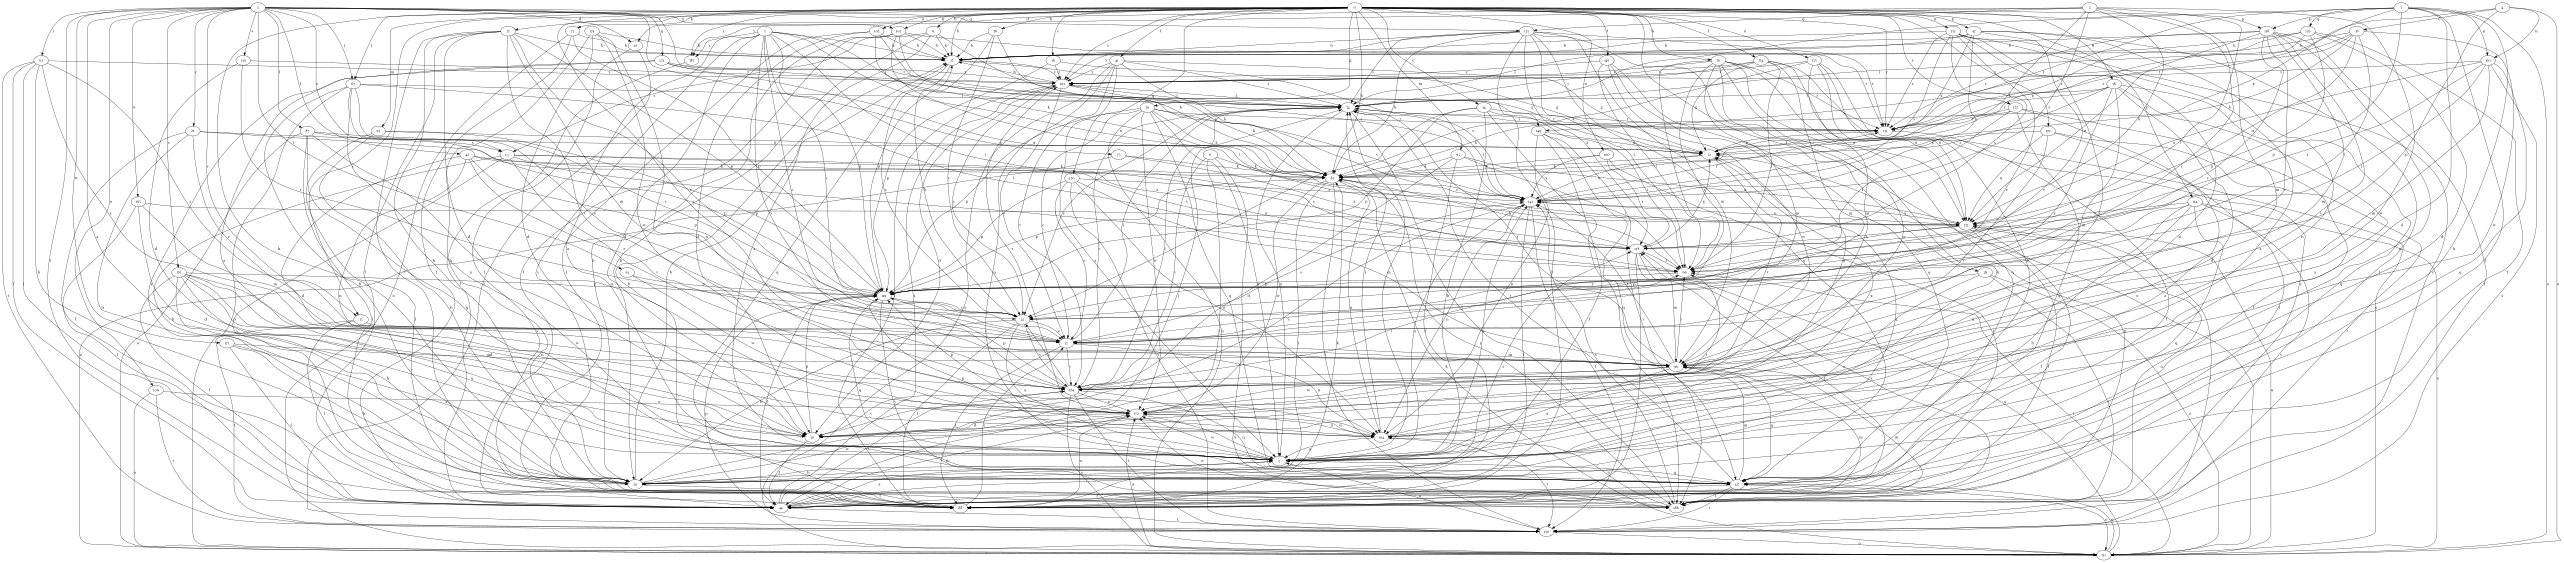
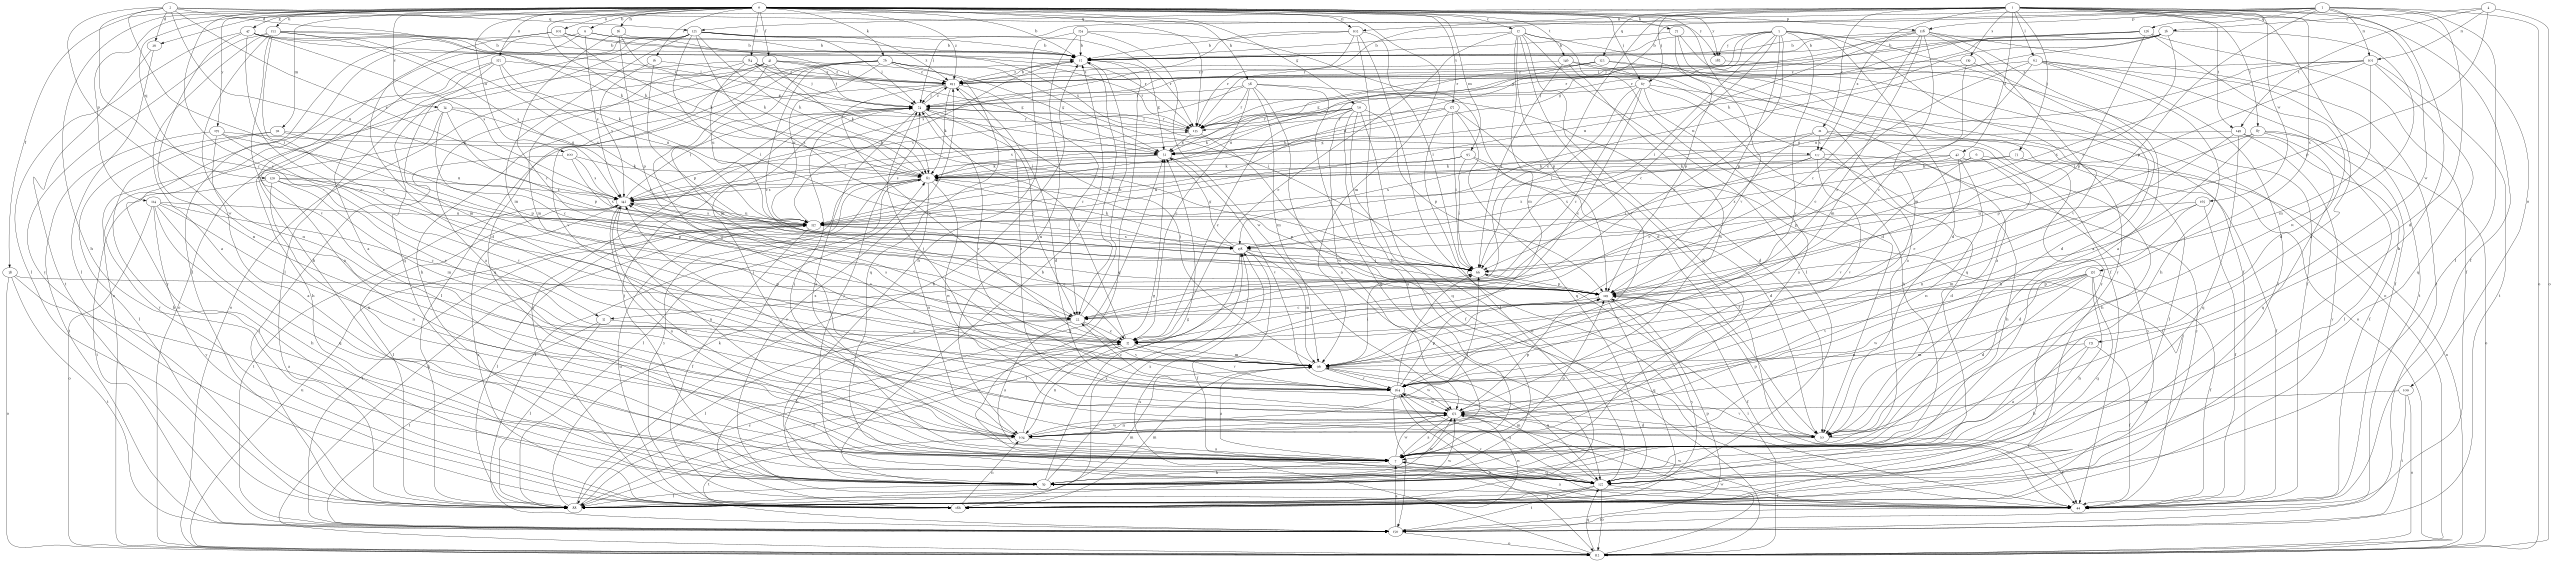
none -> (914, 128)
(111, 214) -> (1833, 214)
(627, 272) -> none
